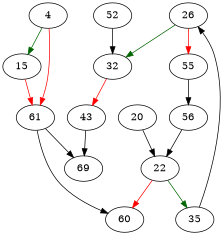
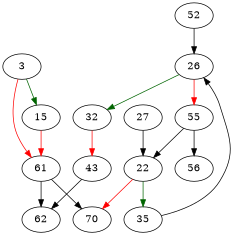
(48, 16) -> (22, 67)
(113, 38) -> (194, 38)
(137, 118) -> (143, 118)
(176, 140) -> (171, 141)
(84, 169) -> (41, 220)
(125, 220) -> (92, 220)
